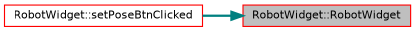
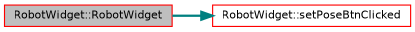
(217, 16) -> (187, 16)
